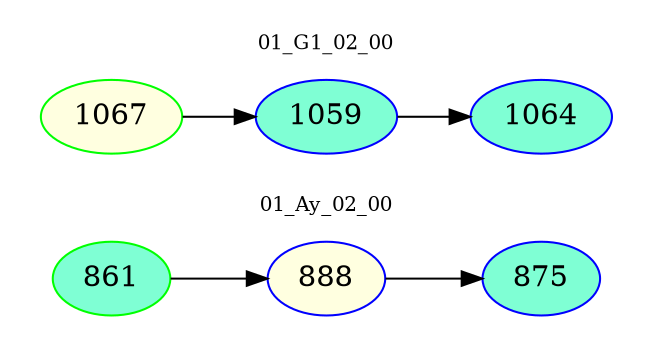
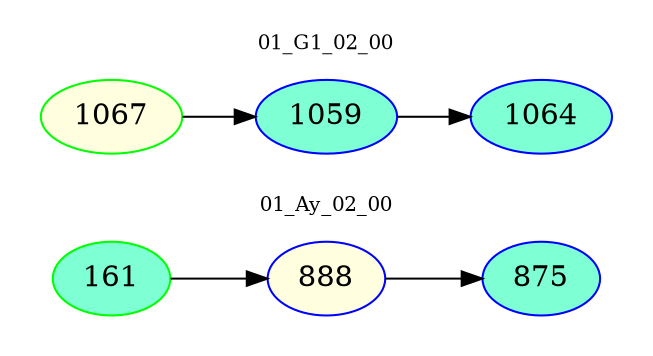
(112, 279) -> (112, 279)
